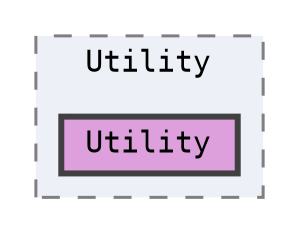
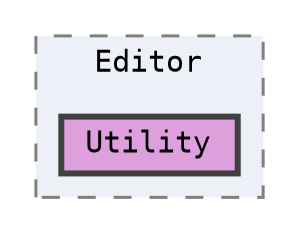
(150, 64) -> (150, 64)
